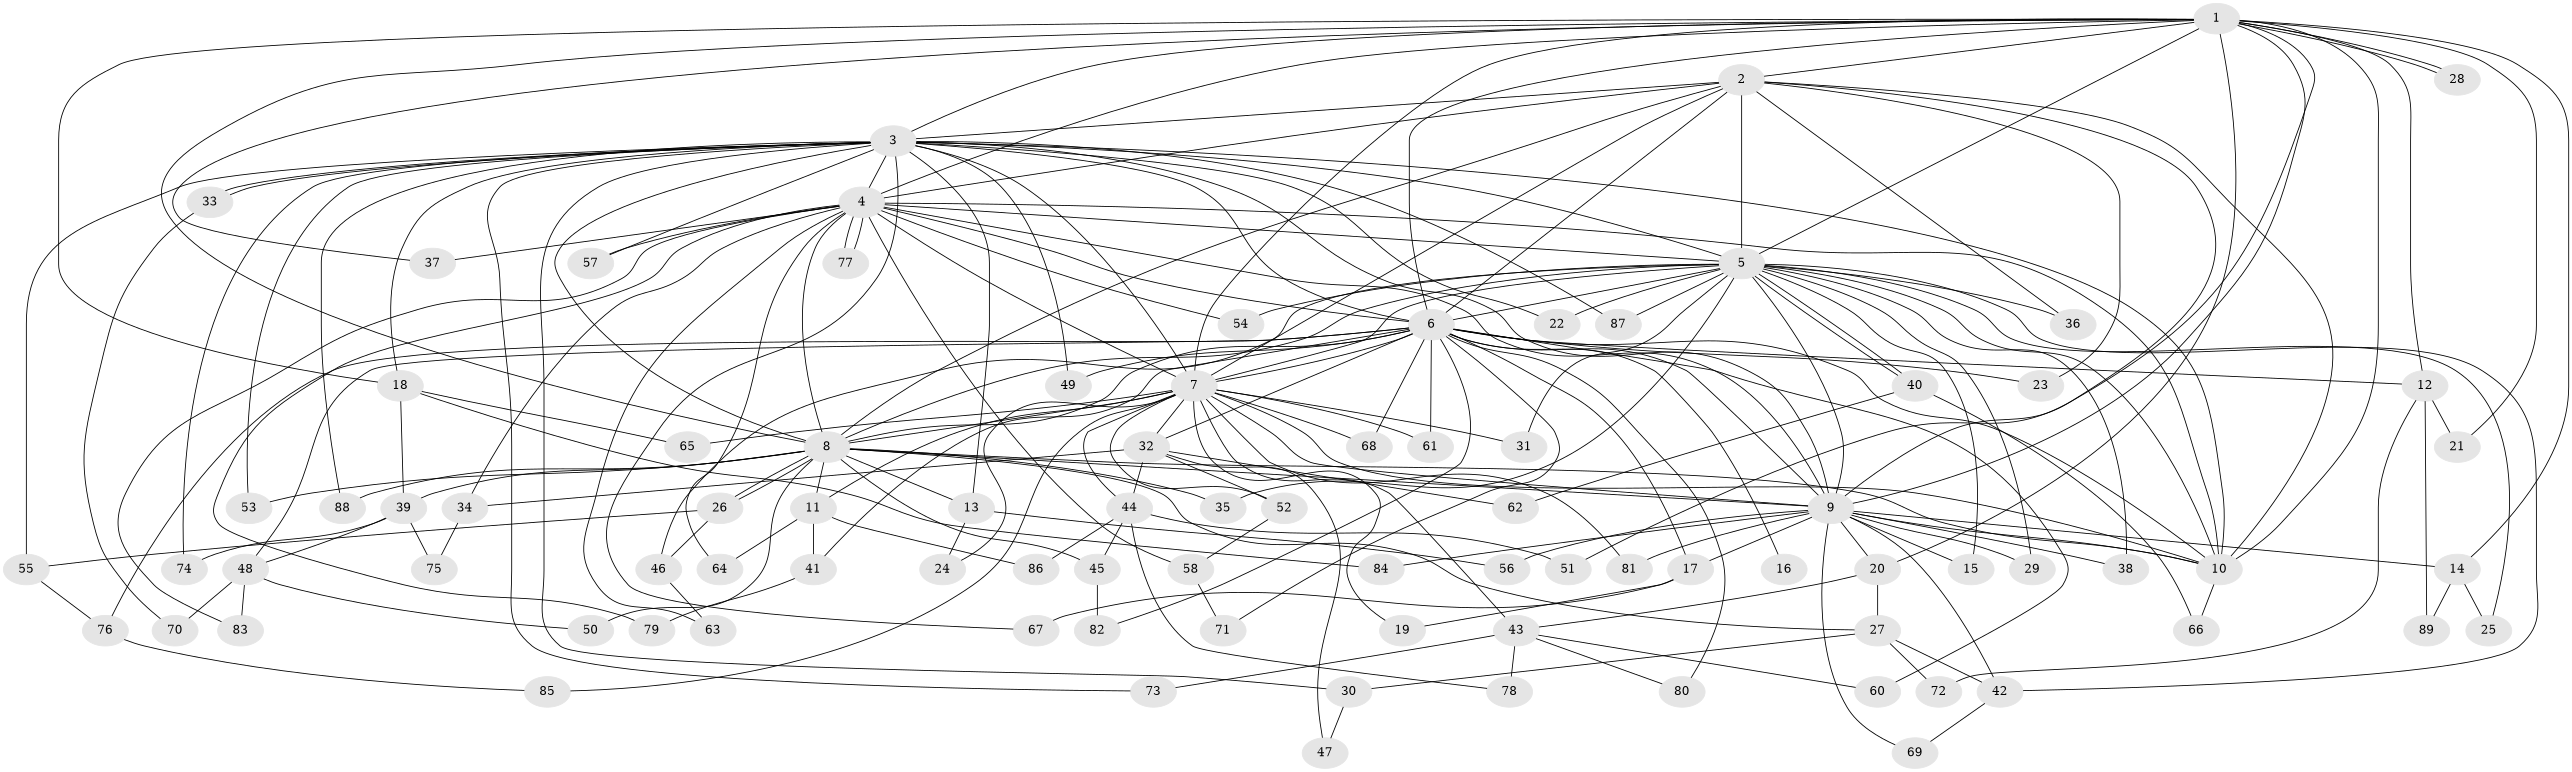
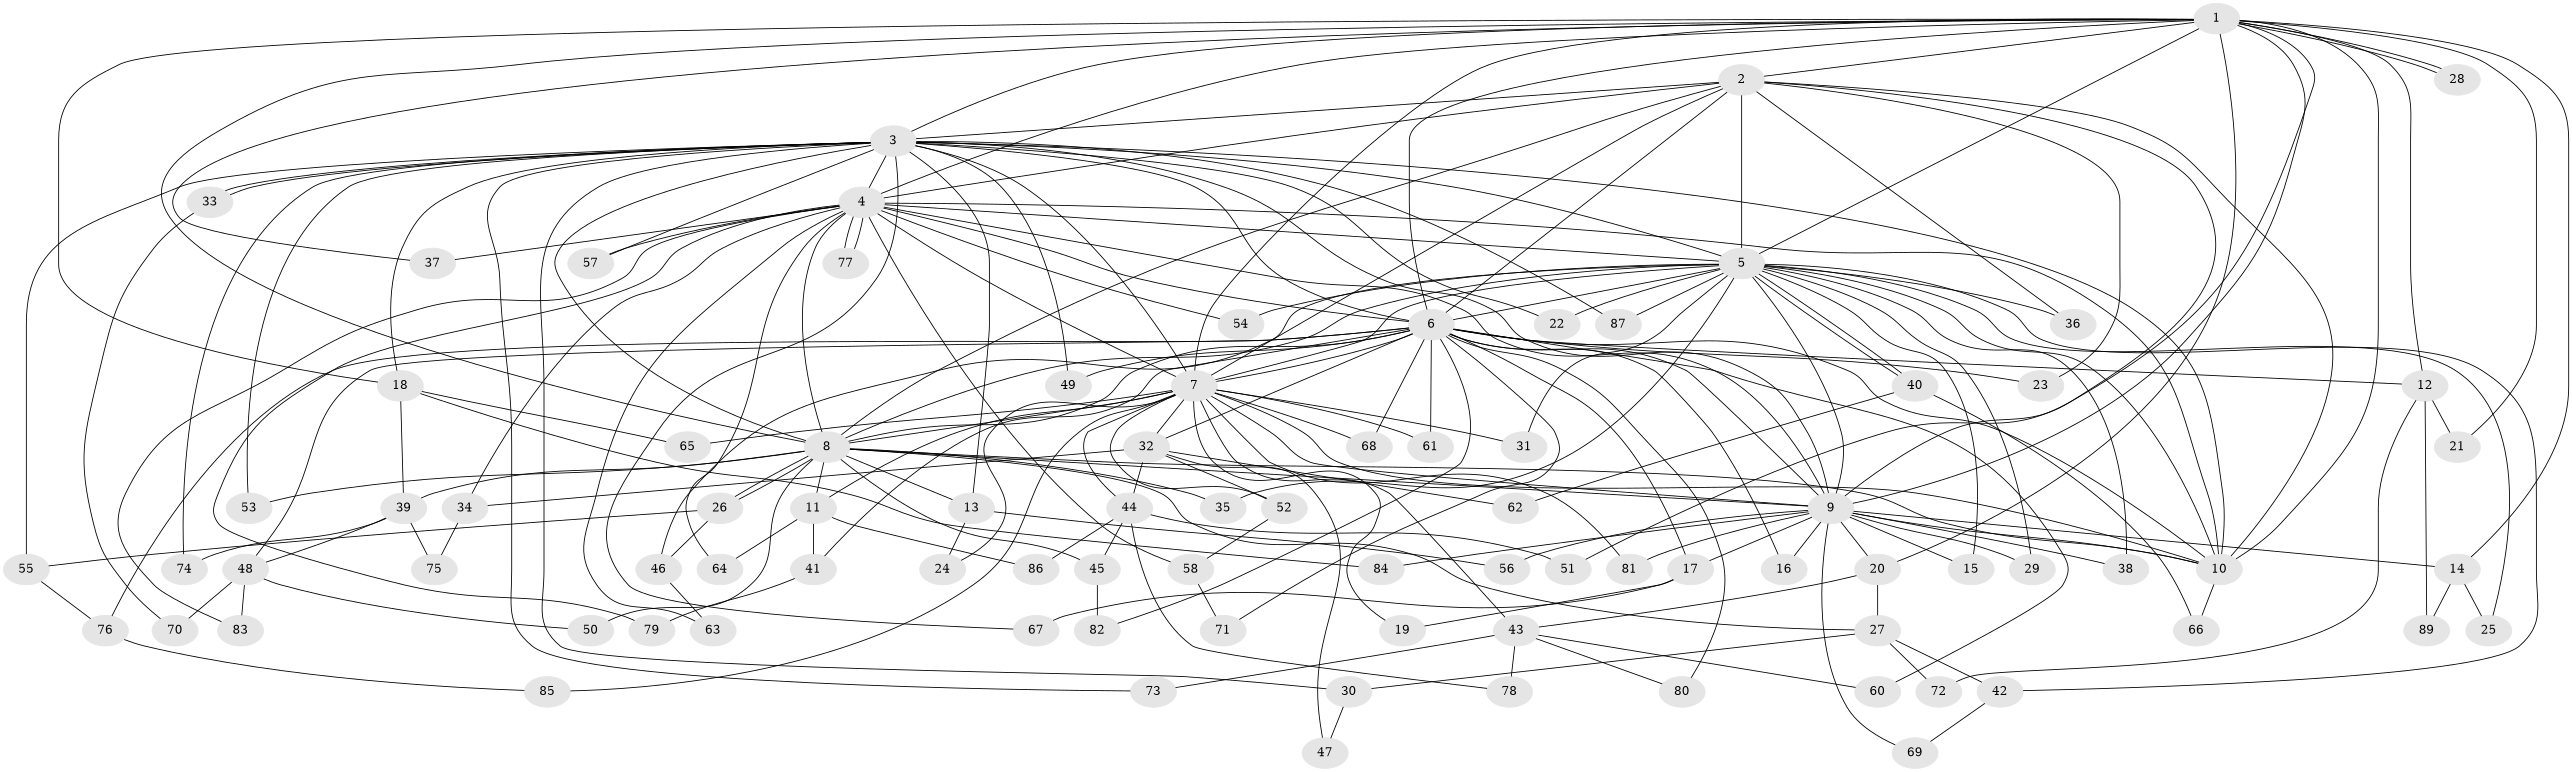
(343, 508) -> none
(1935, 584) -> (1808, 539)
